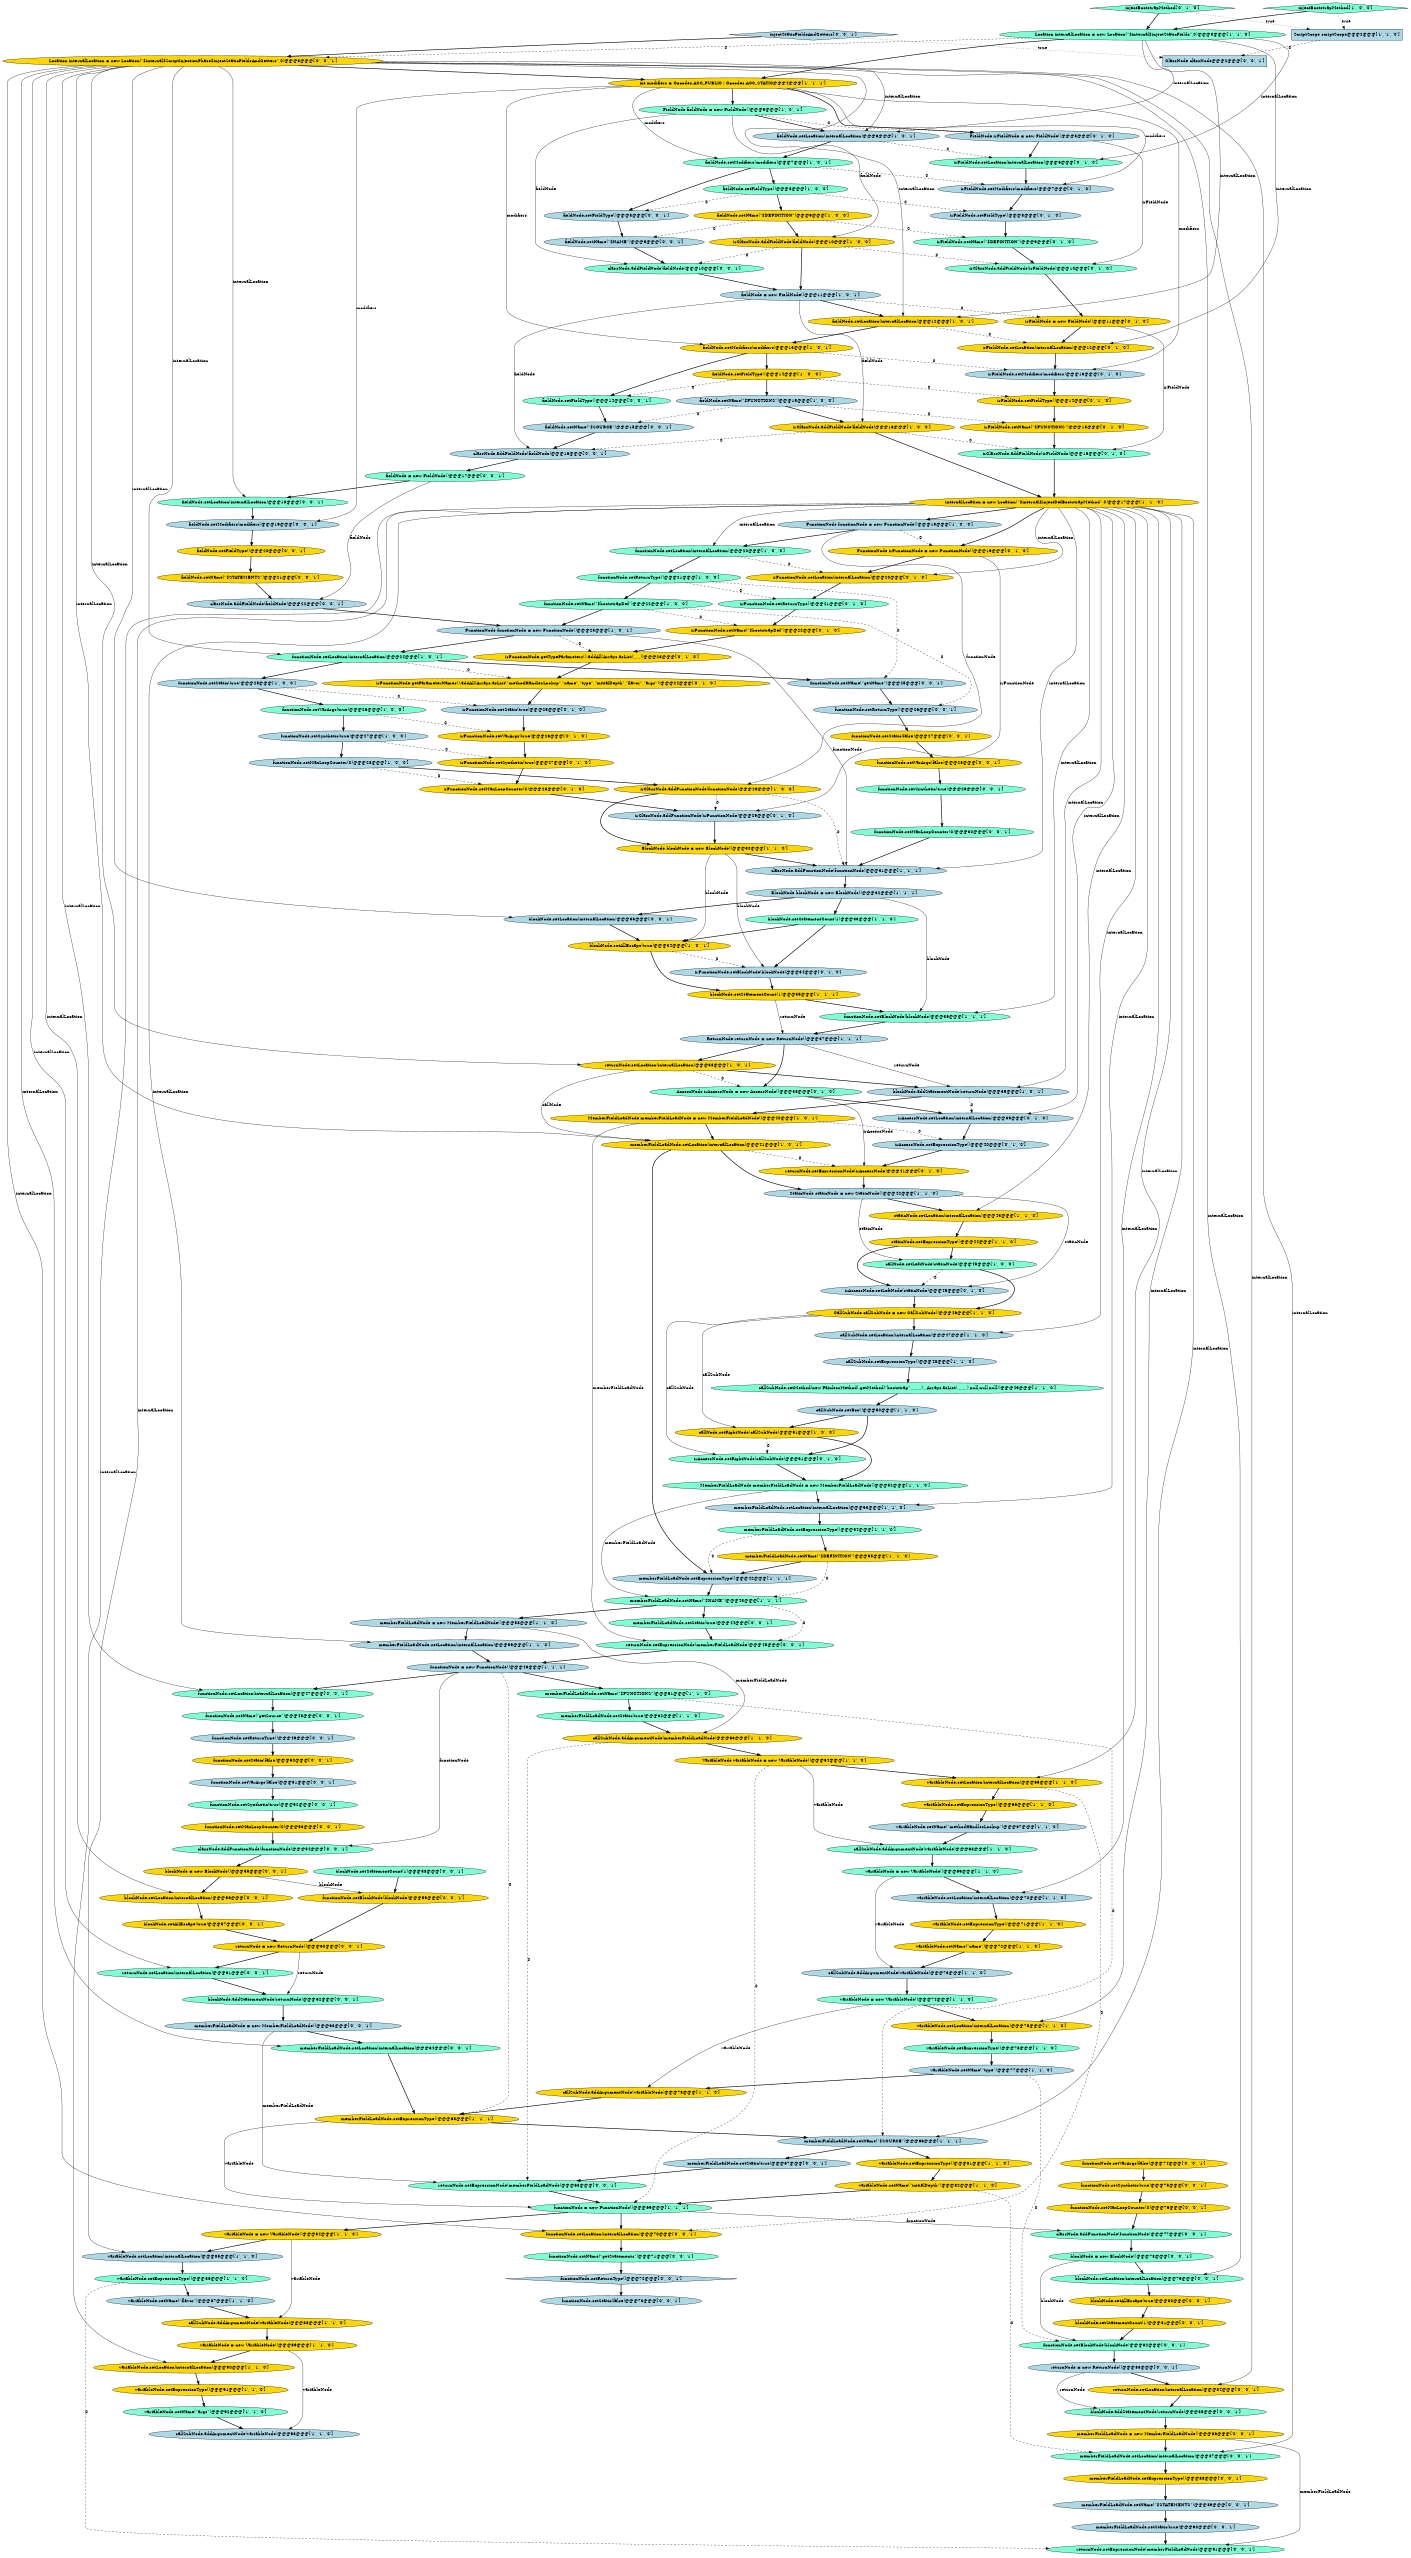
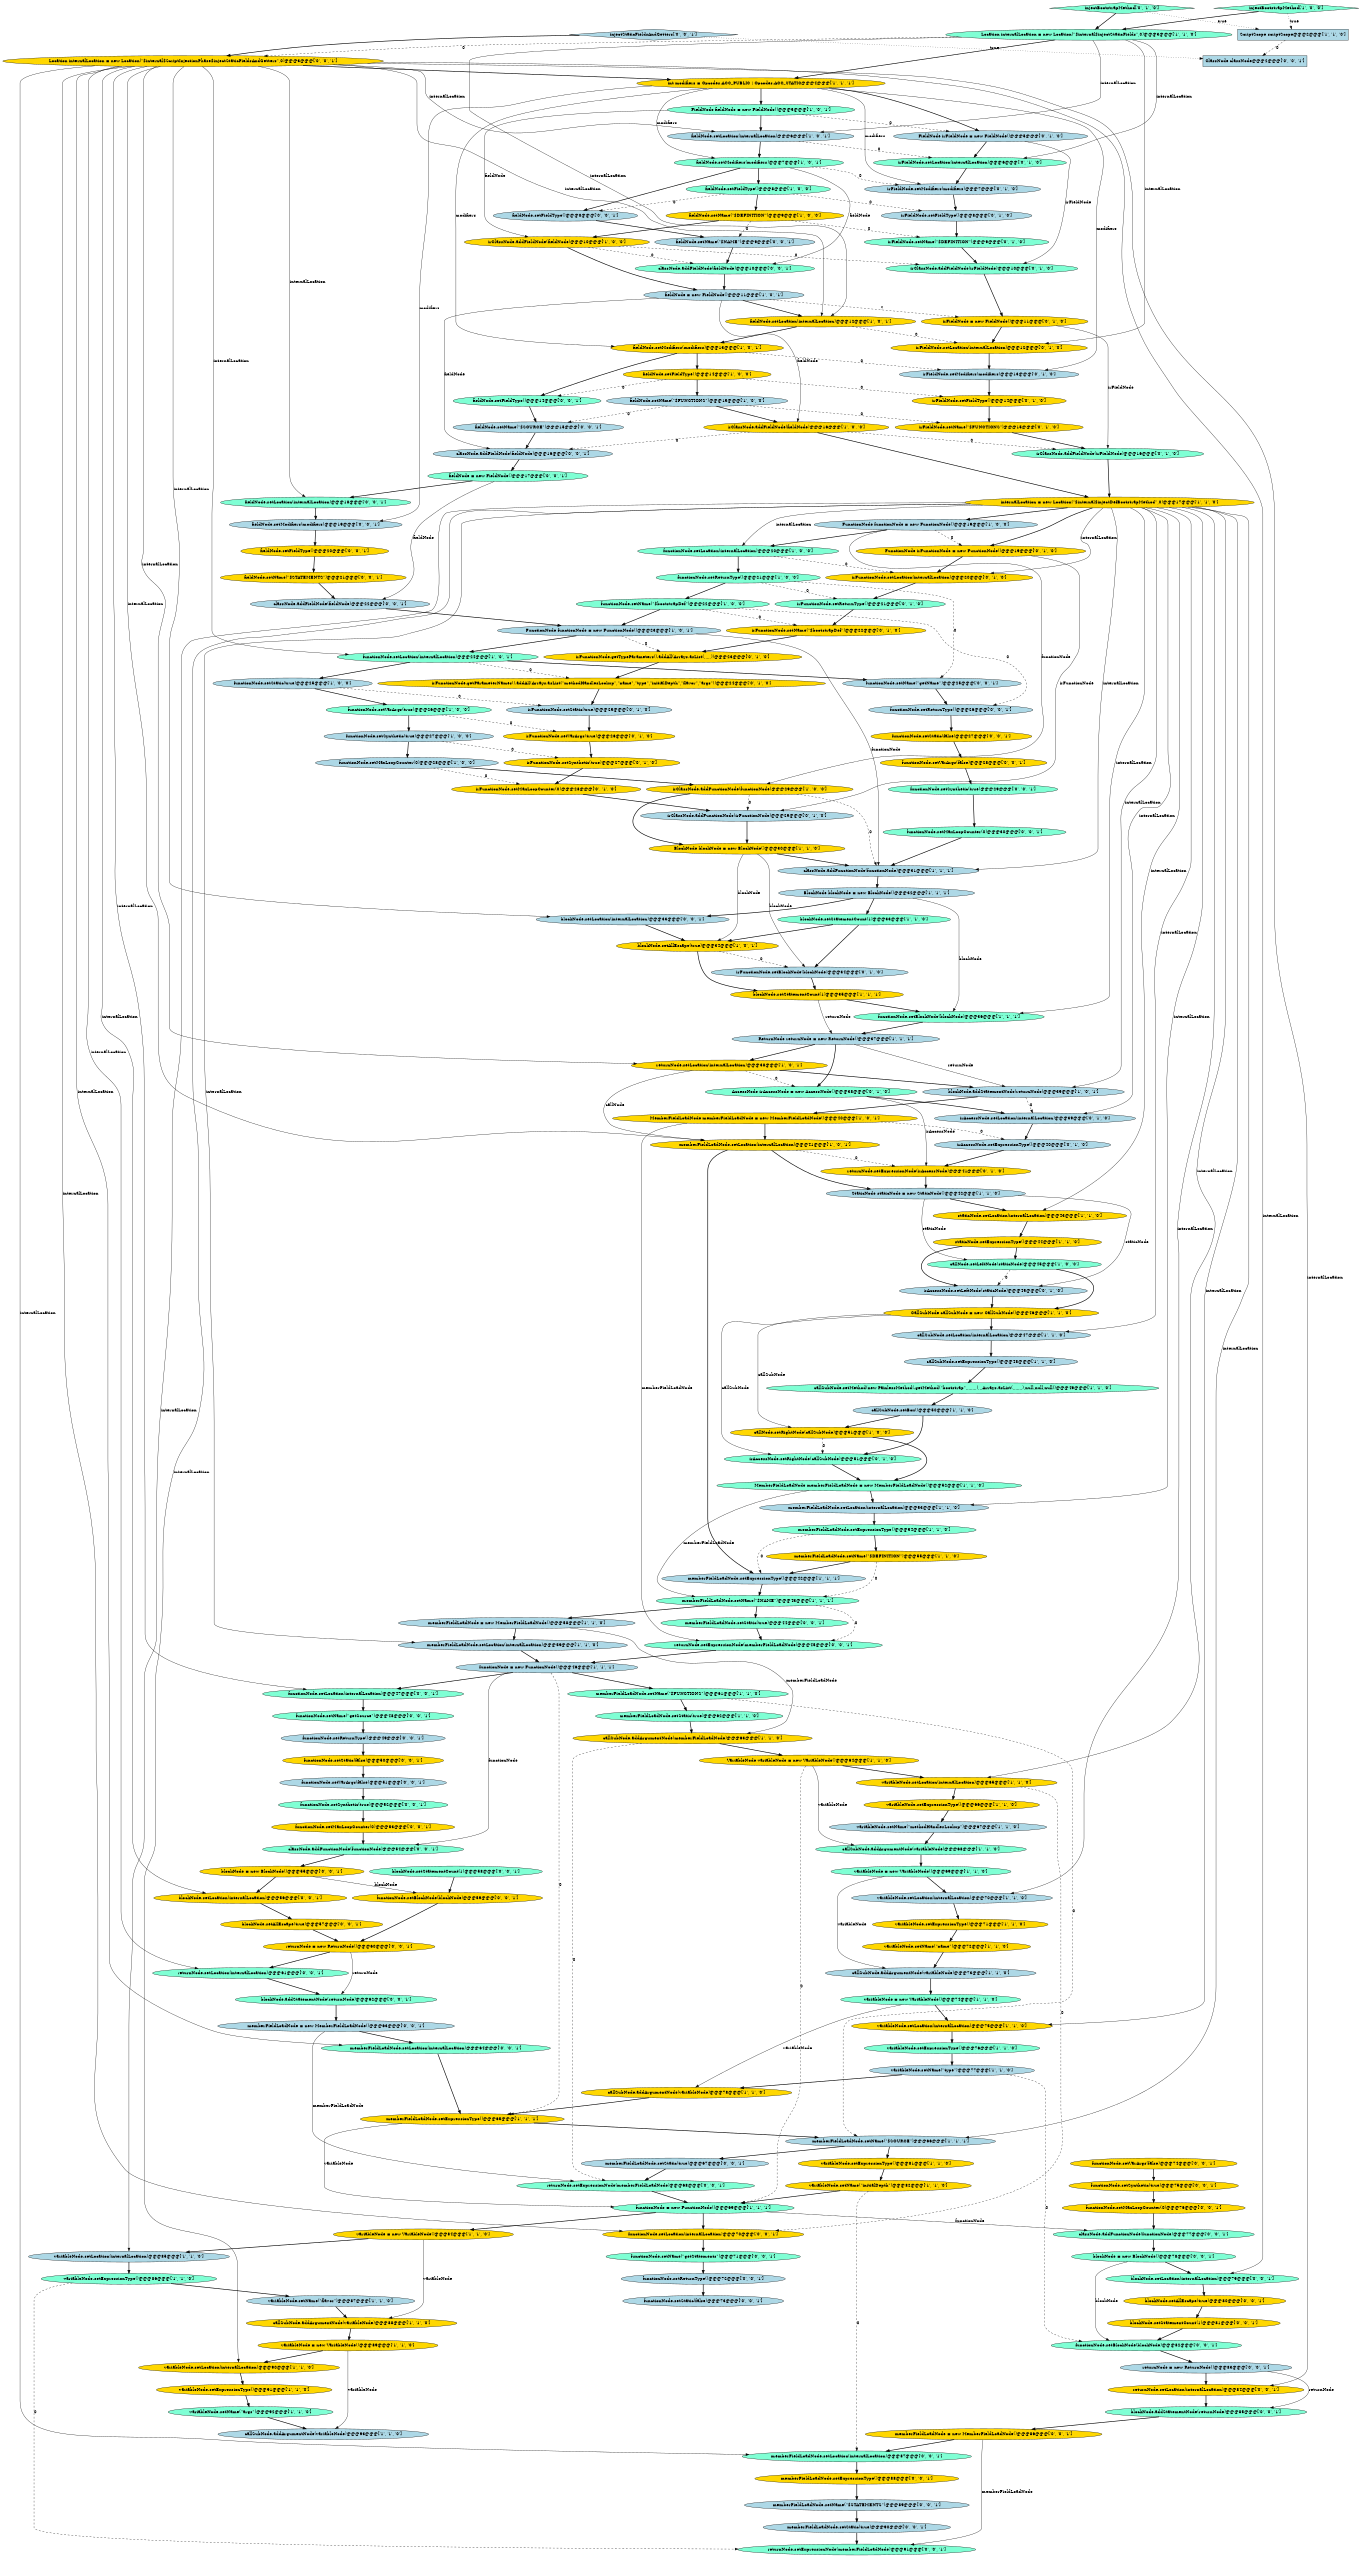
(536, 171) -> (847, 219)
(962, 308) -> (882, 308)
(621, 2279) -> (703, 2279)
